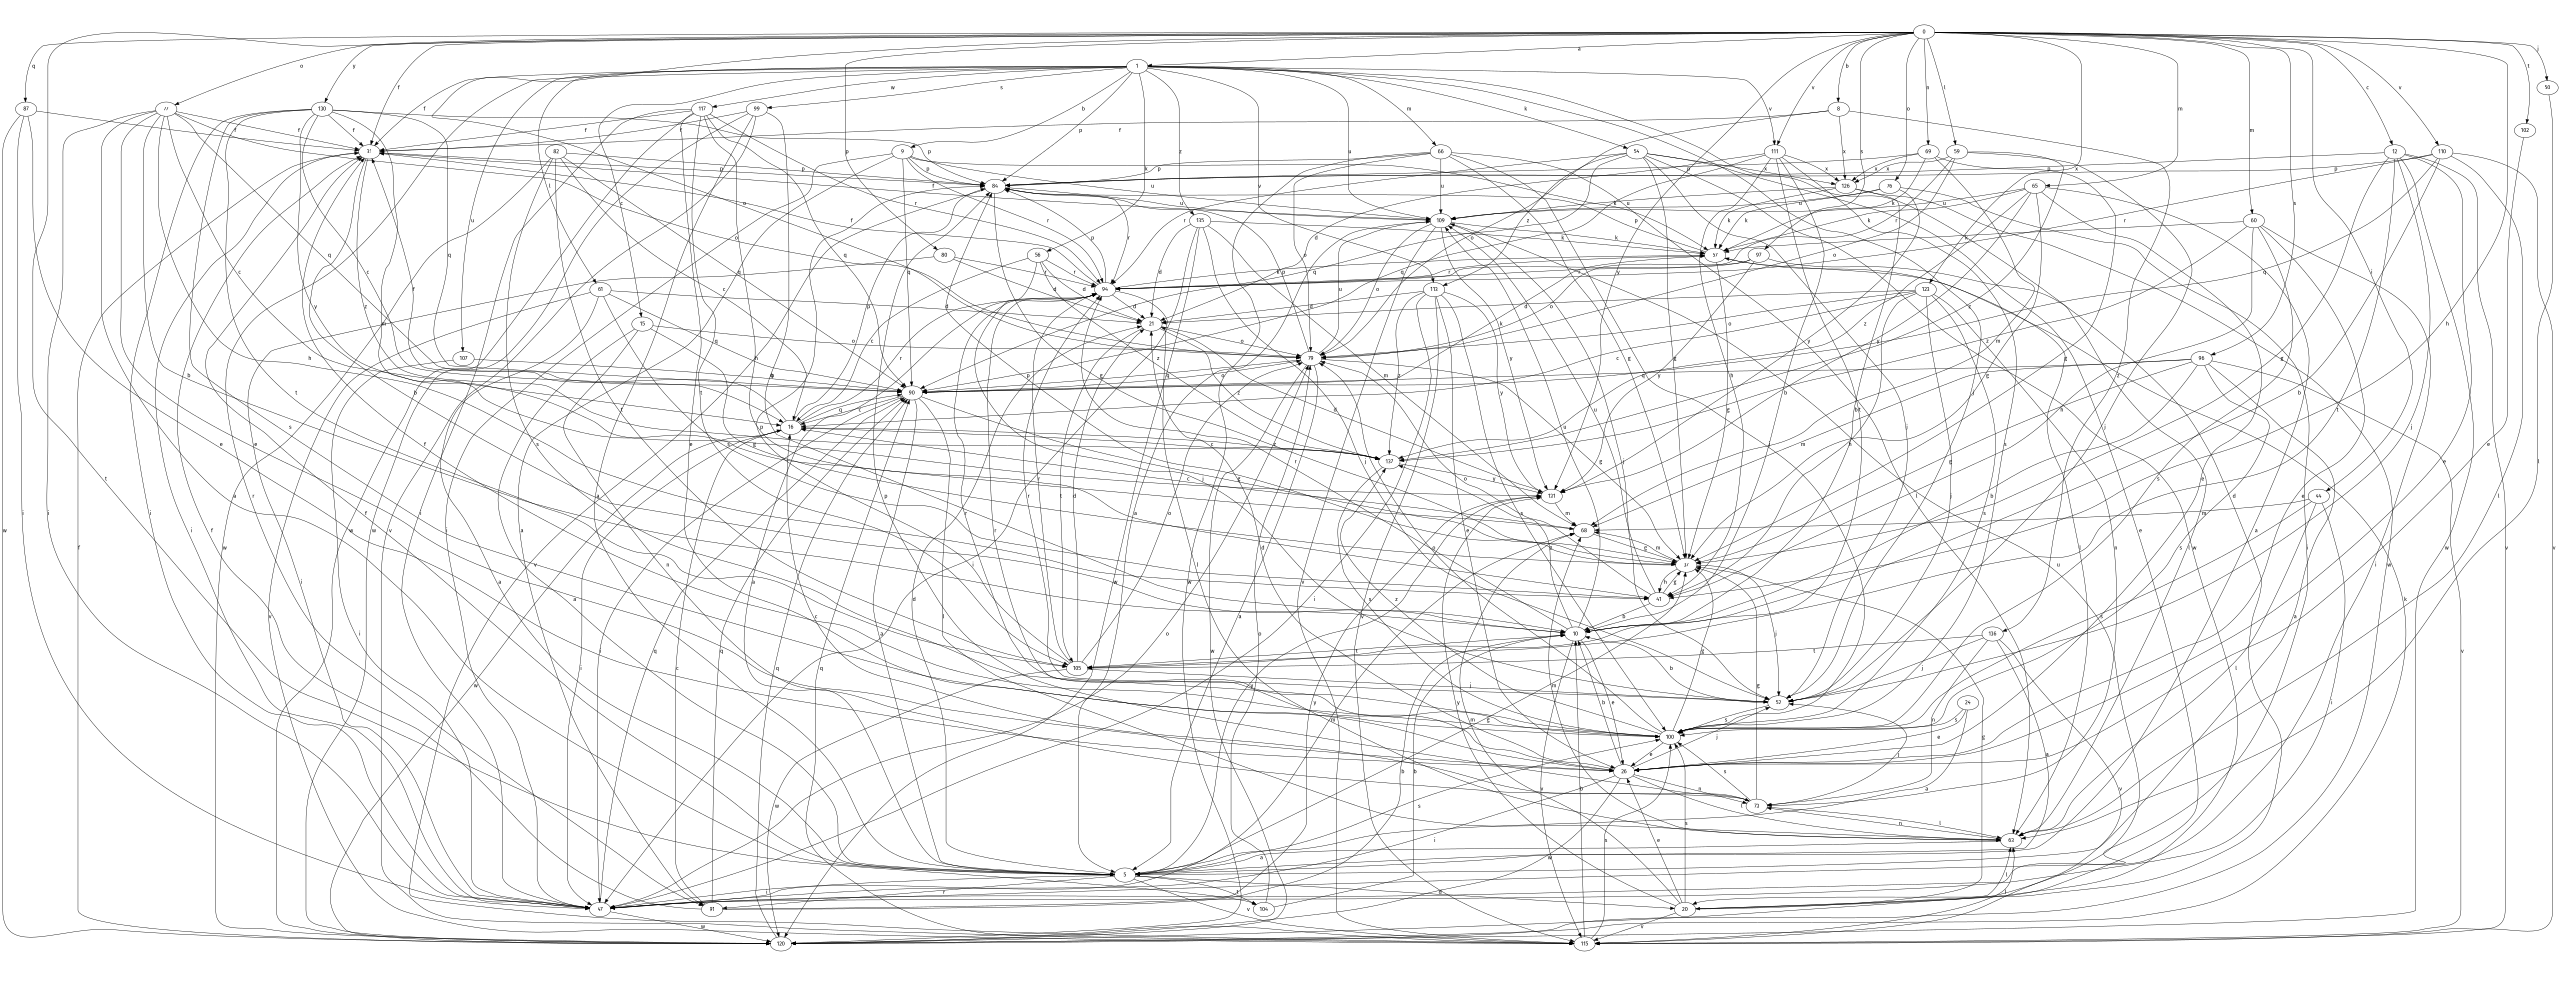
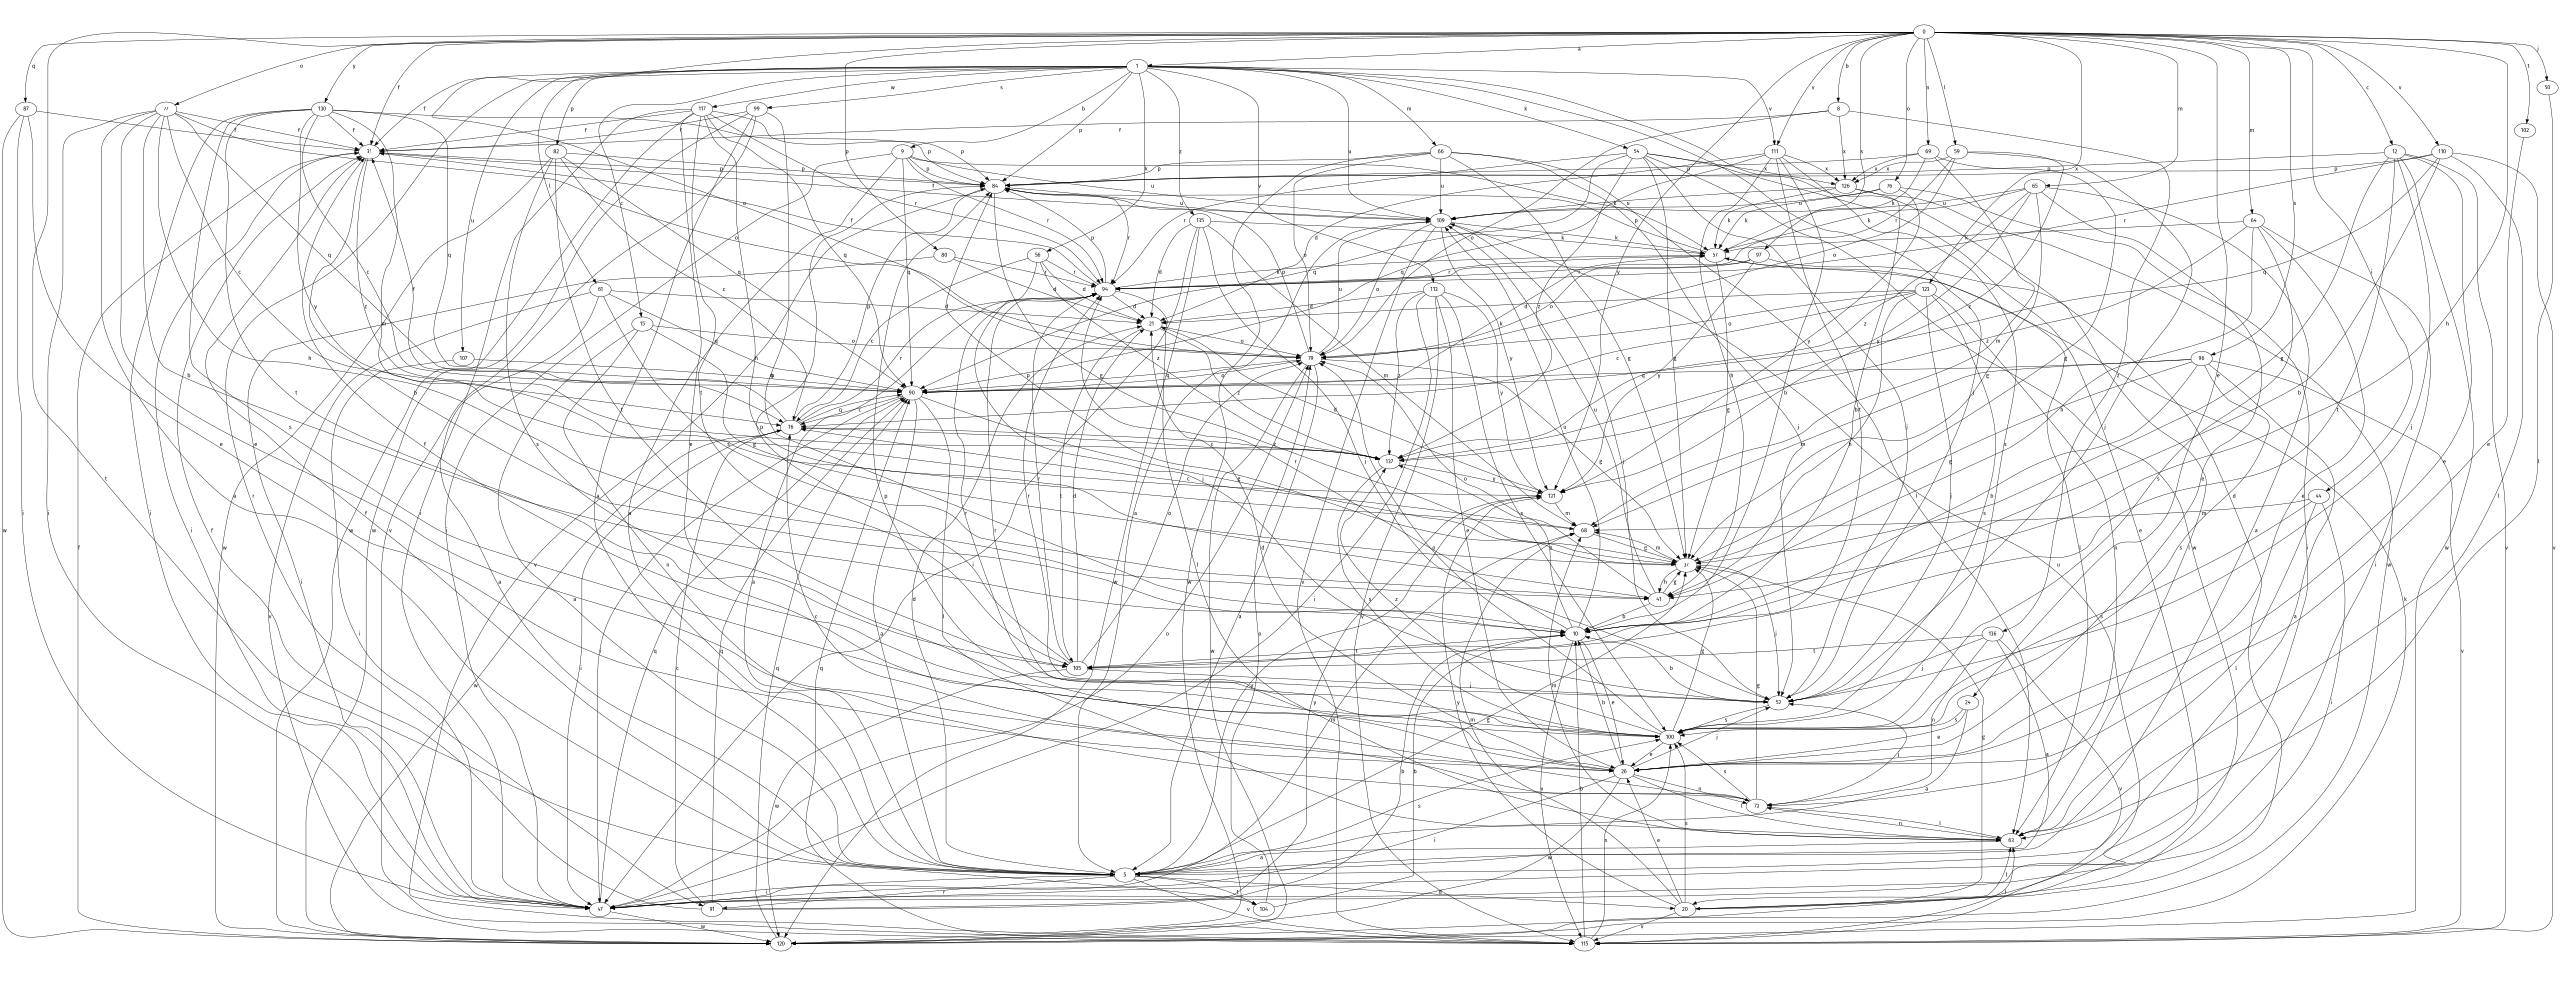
none -> (823, 68)
none -> (849, 143)
(1534, 206) -> (1544, 335)
(2254, 221) -> (2254, 221)
none -> (2227, 285)
(1745, 432) -> (1759, 384)
(519, 485) -> (653, 587)
